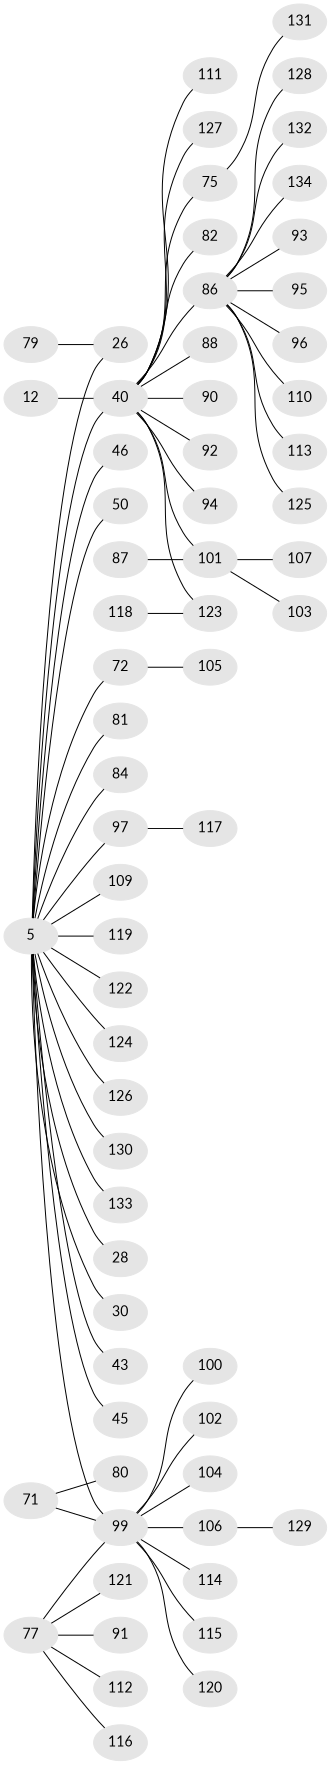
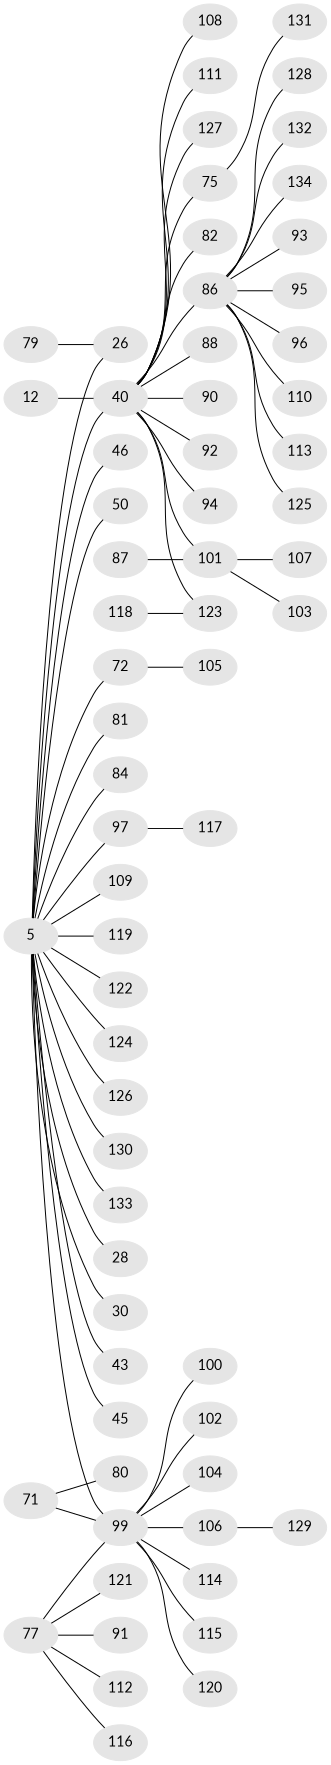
none -> (210, 22)
